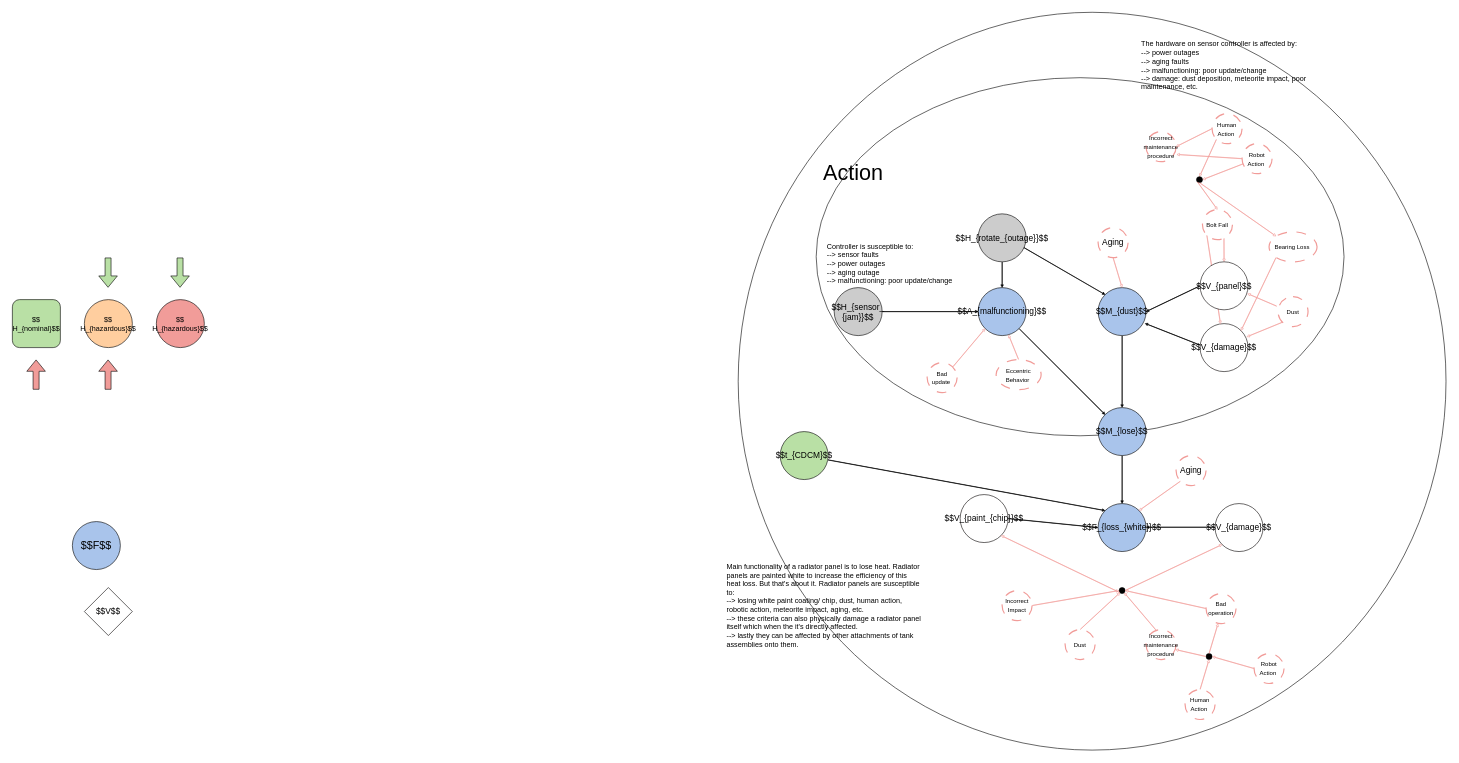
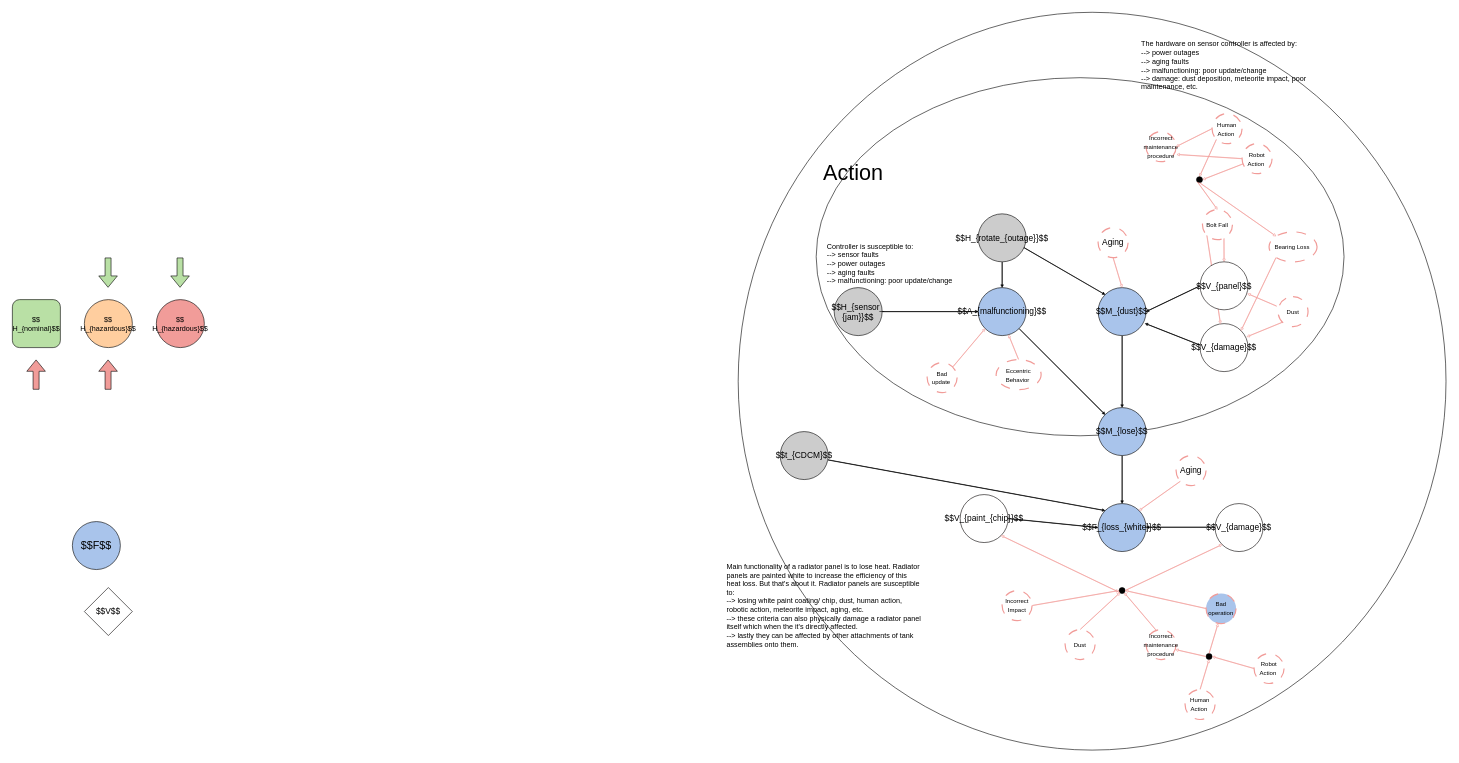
(891, 264) -> (891, 264)
(804, 456) -> (804, 456)
(1221, 609) -> (1221, 609)
